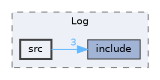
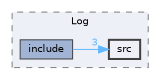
(64, 49) -> (86, 49)
